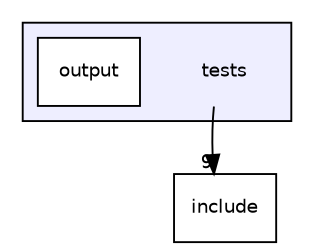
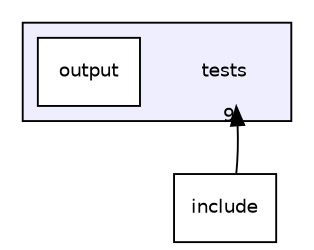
(212, 133) -> (238, 150)
